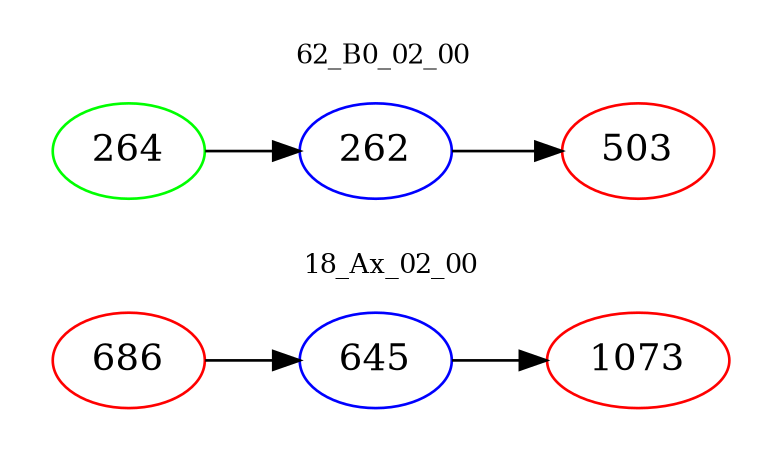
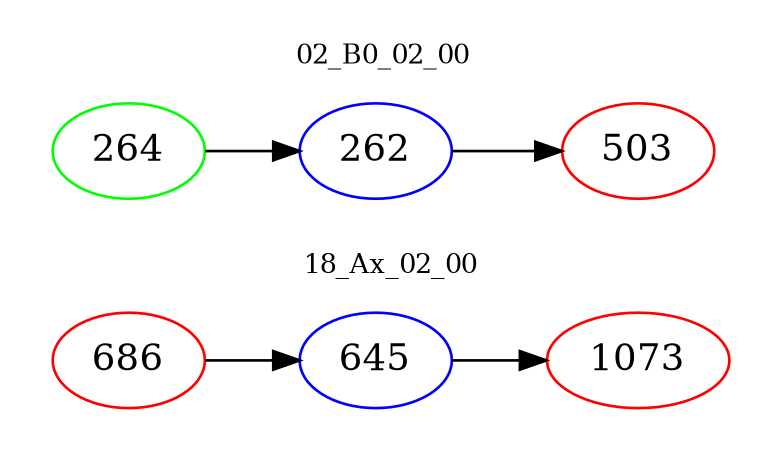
(384, 57) -> (384, 57)
